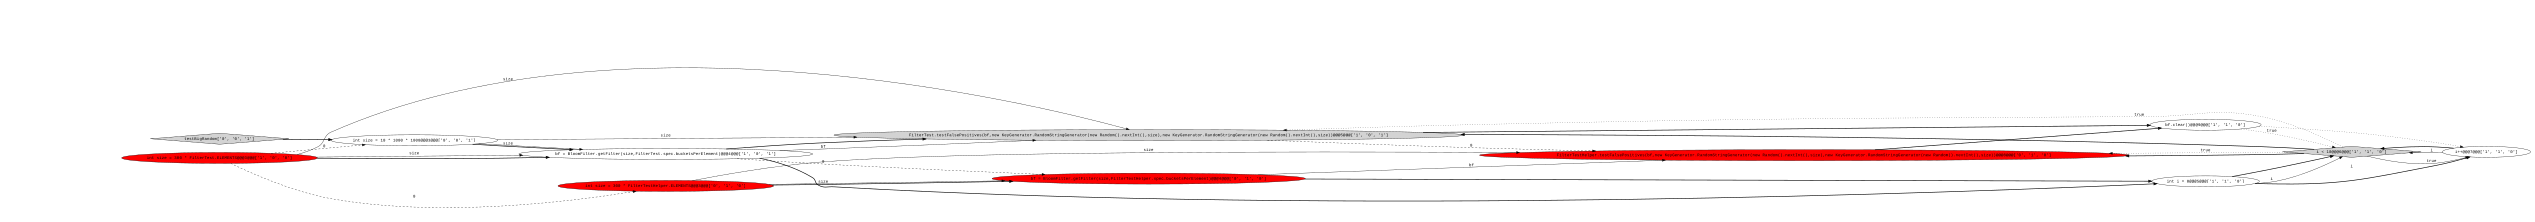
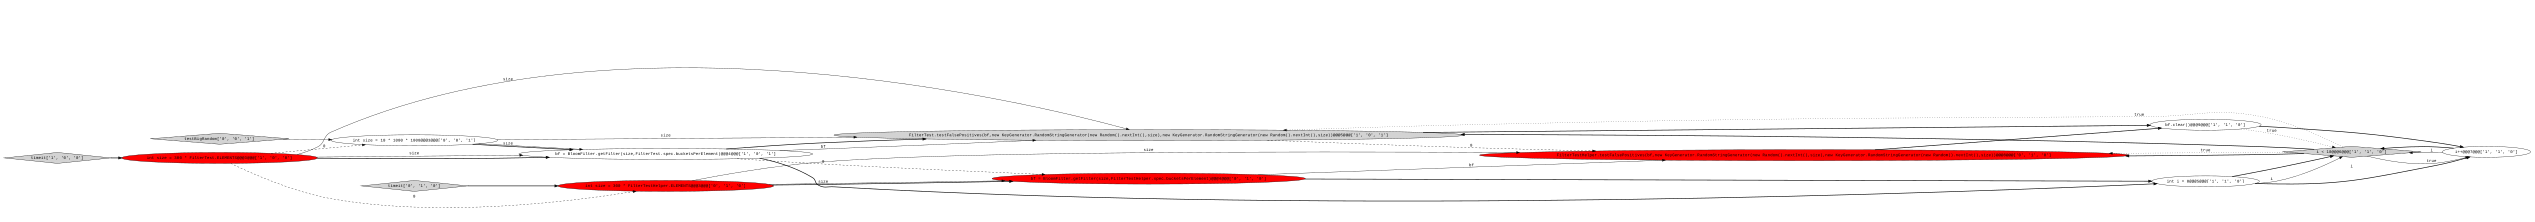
(2360, 133) -> (2360, 133)
(306, 139) -> (306, 139)
none -> (57, 158)
none -> (414, 186)
